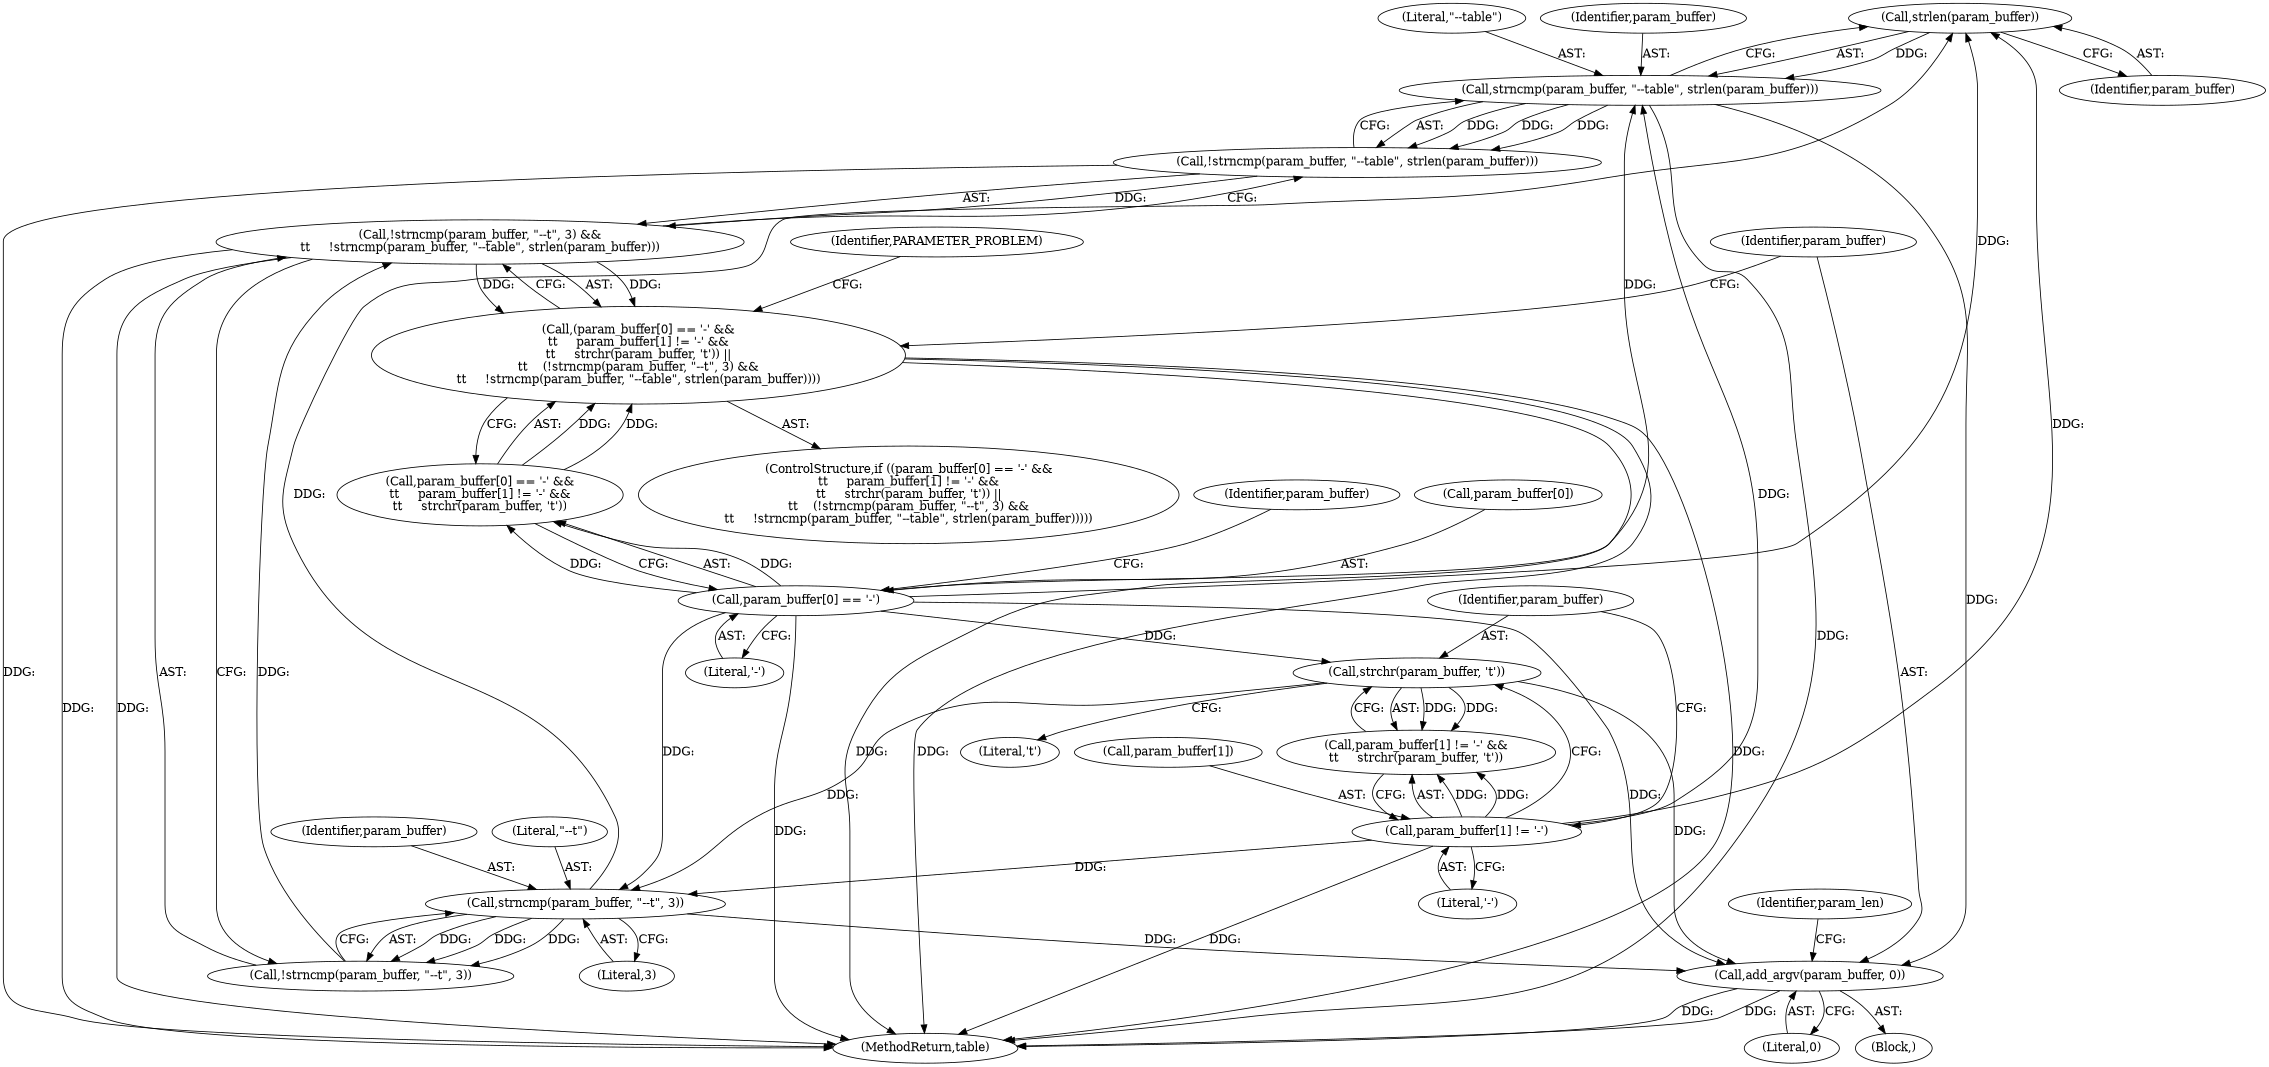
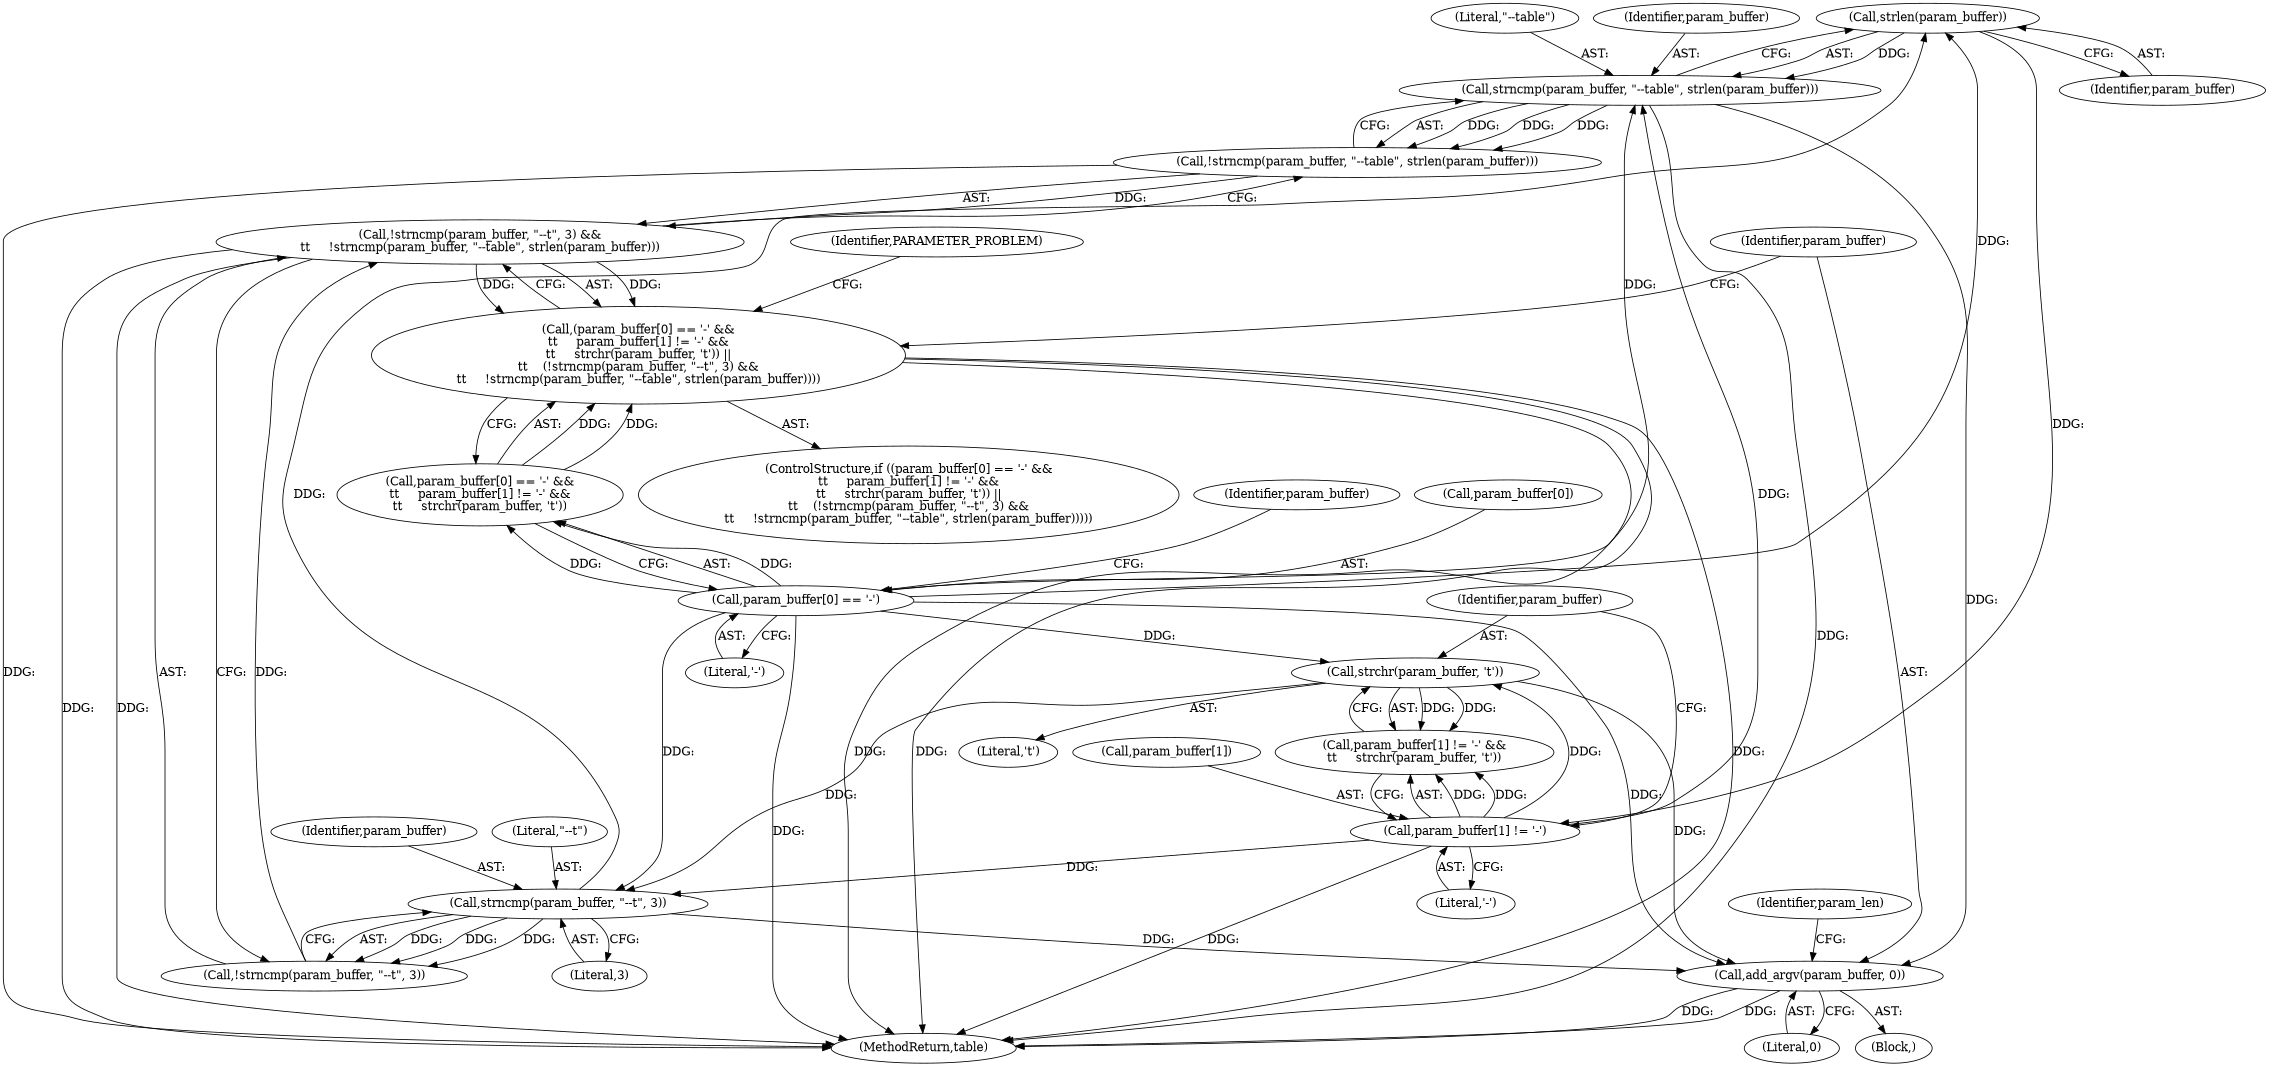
(2031, 573) -> (2035, 561)
(1209, 709) -> (1206, 709)
(1588, 752) -> (1587, 752)
